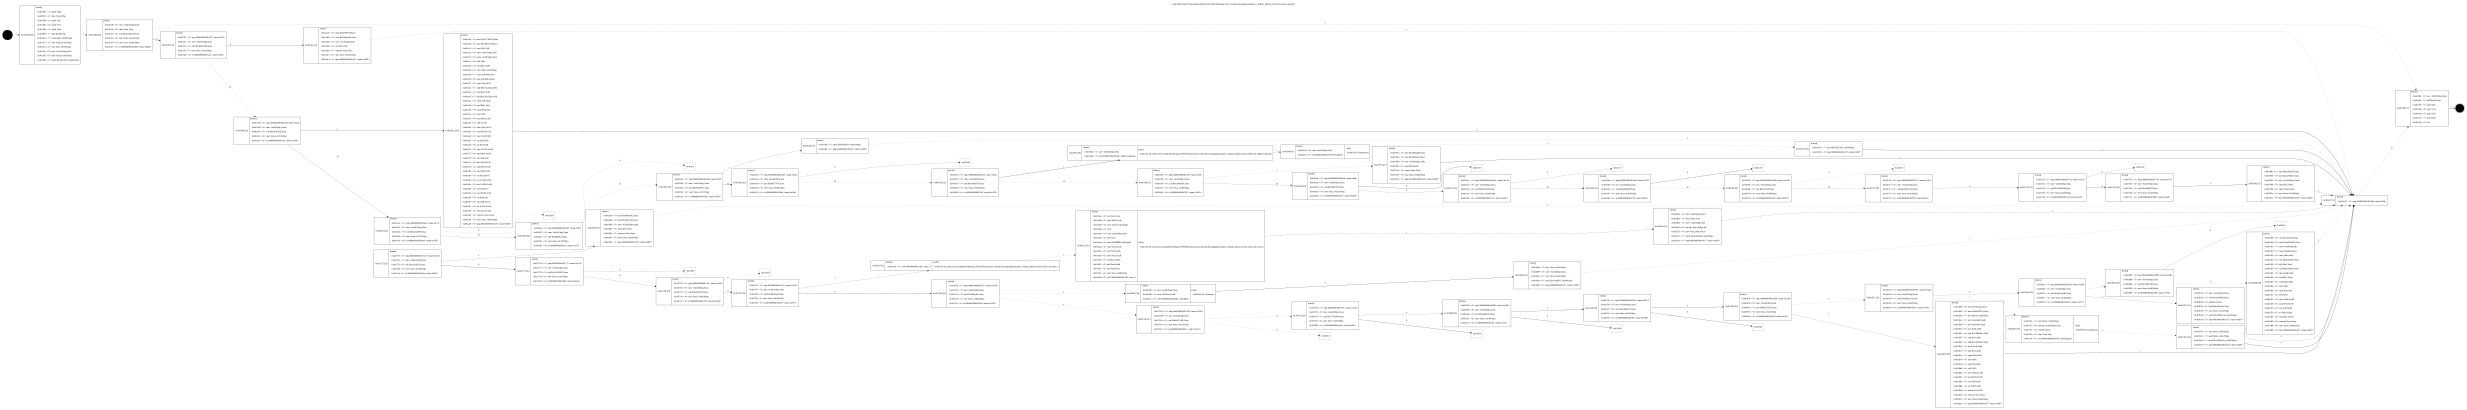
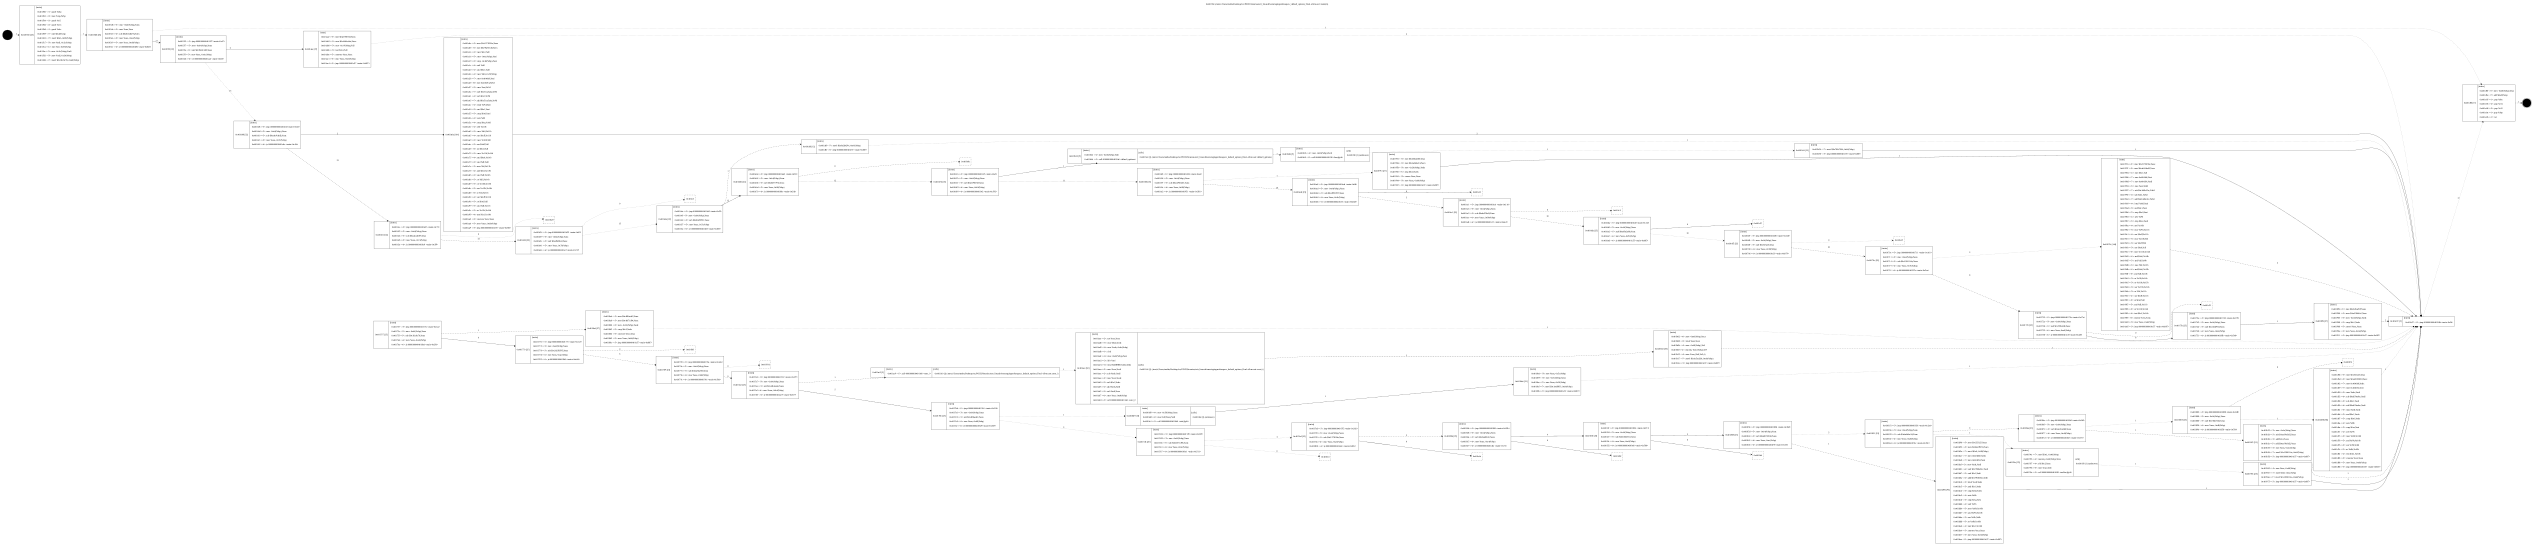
none -> (2136, 244)
